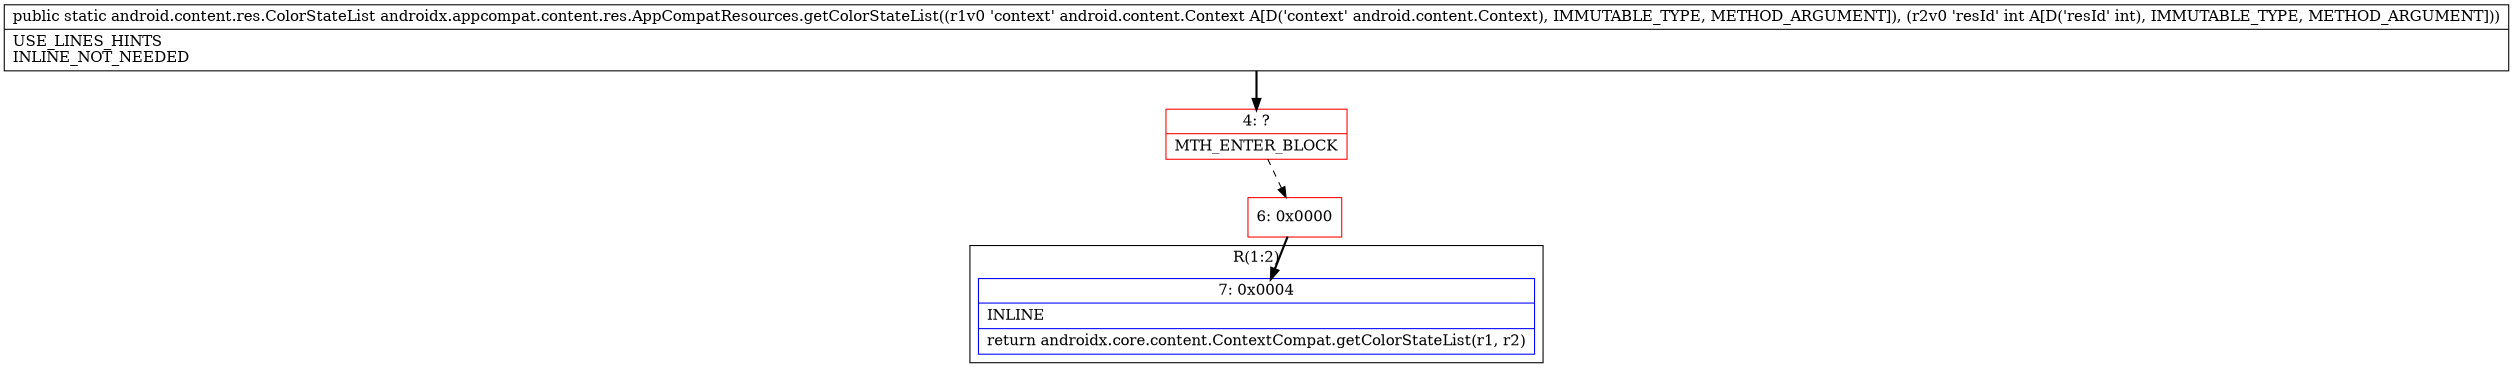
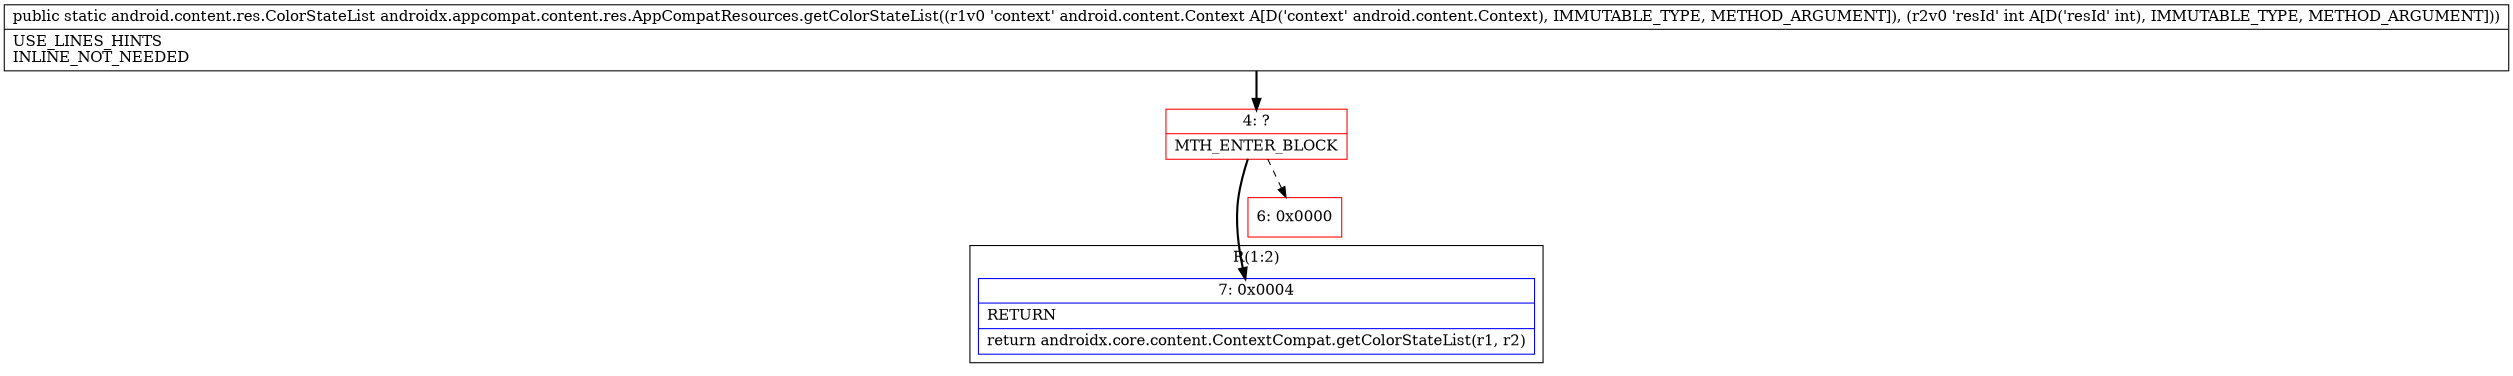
(1281, 253) -> (1237, 213)
(1016, 315) -> (1022, 315)
